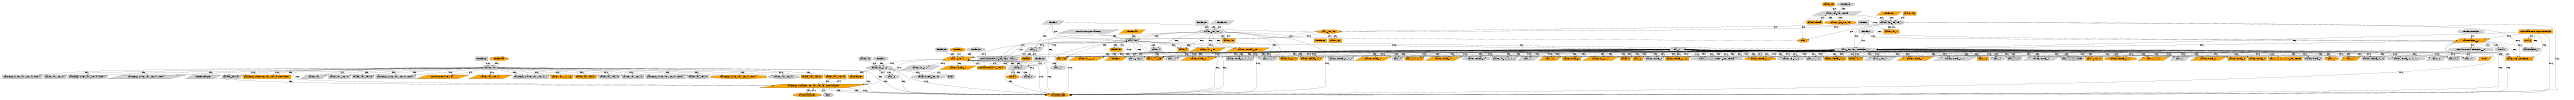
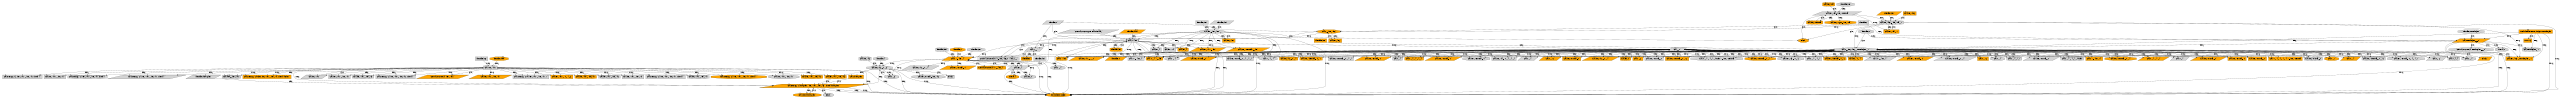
(1088, 32) -> (1088, 32)
none -> (1170, 50)
